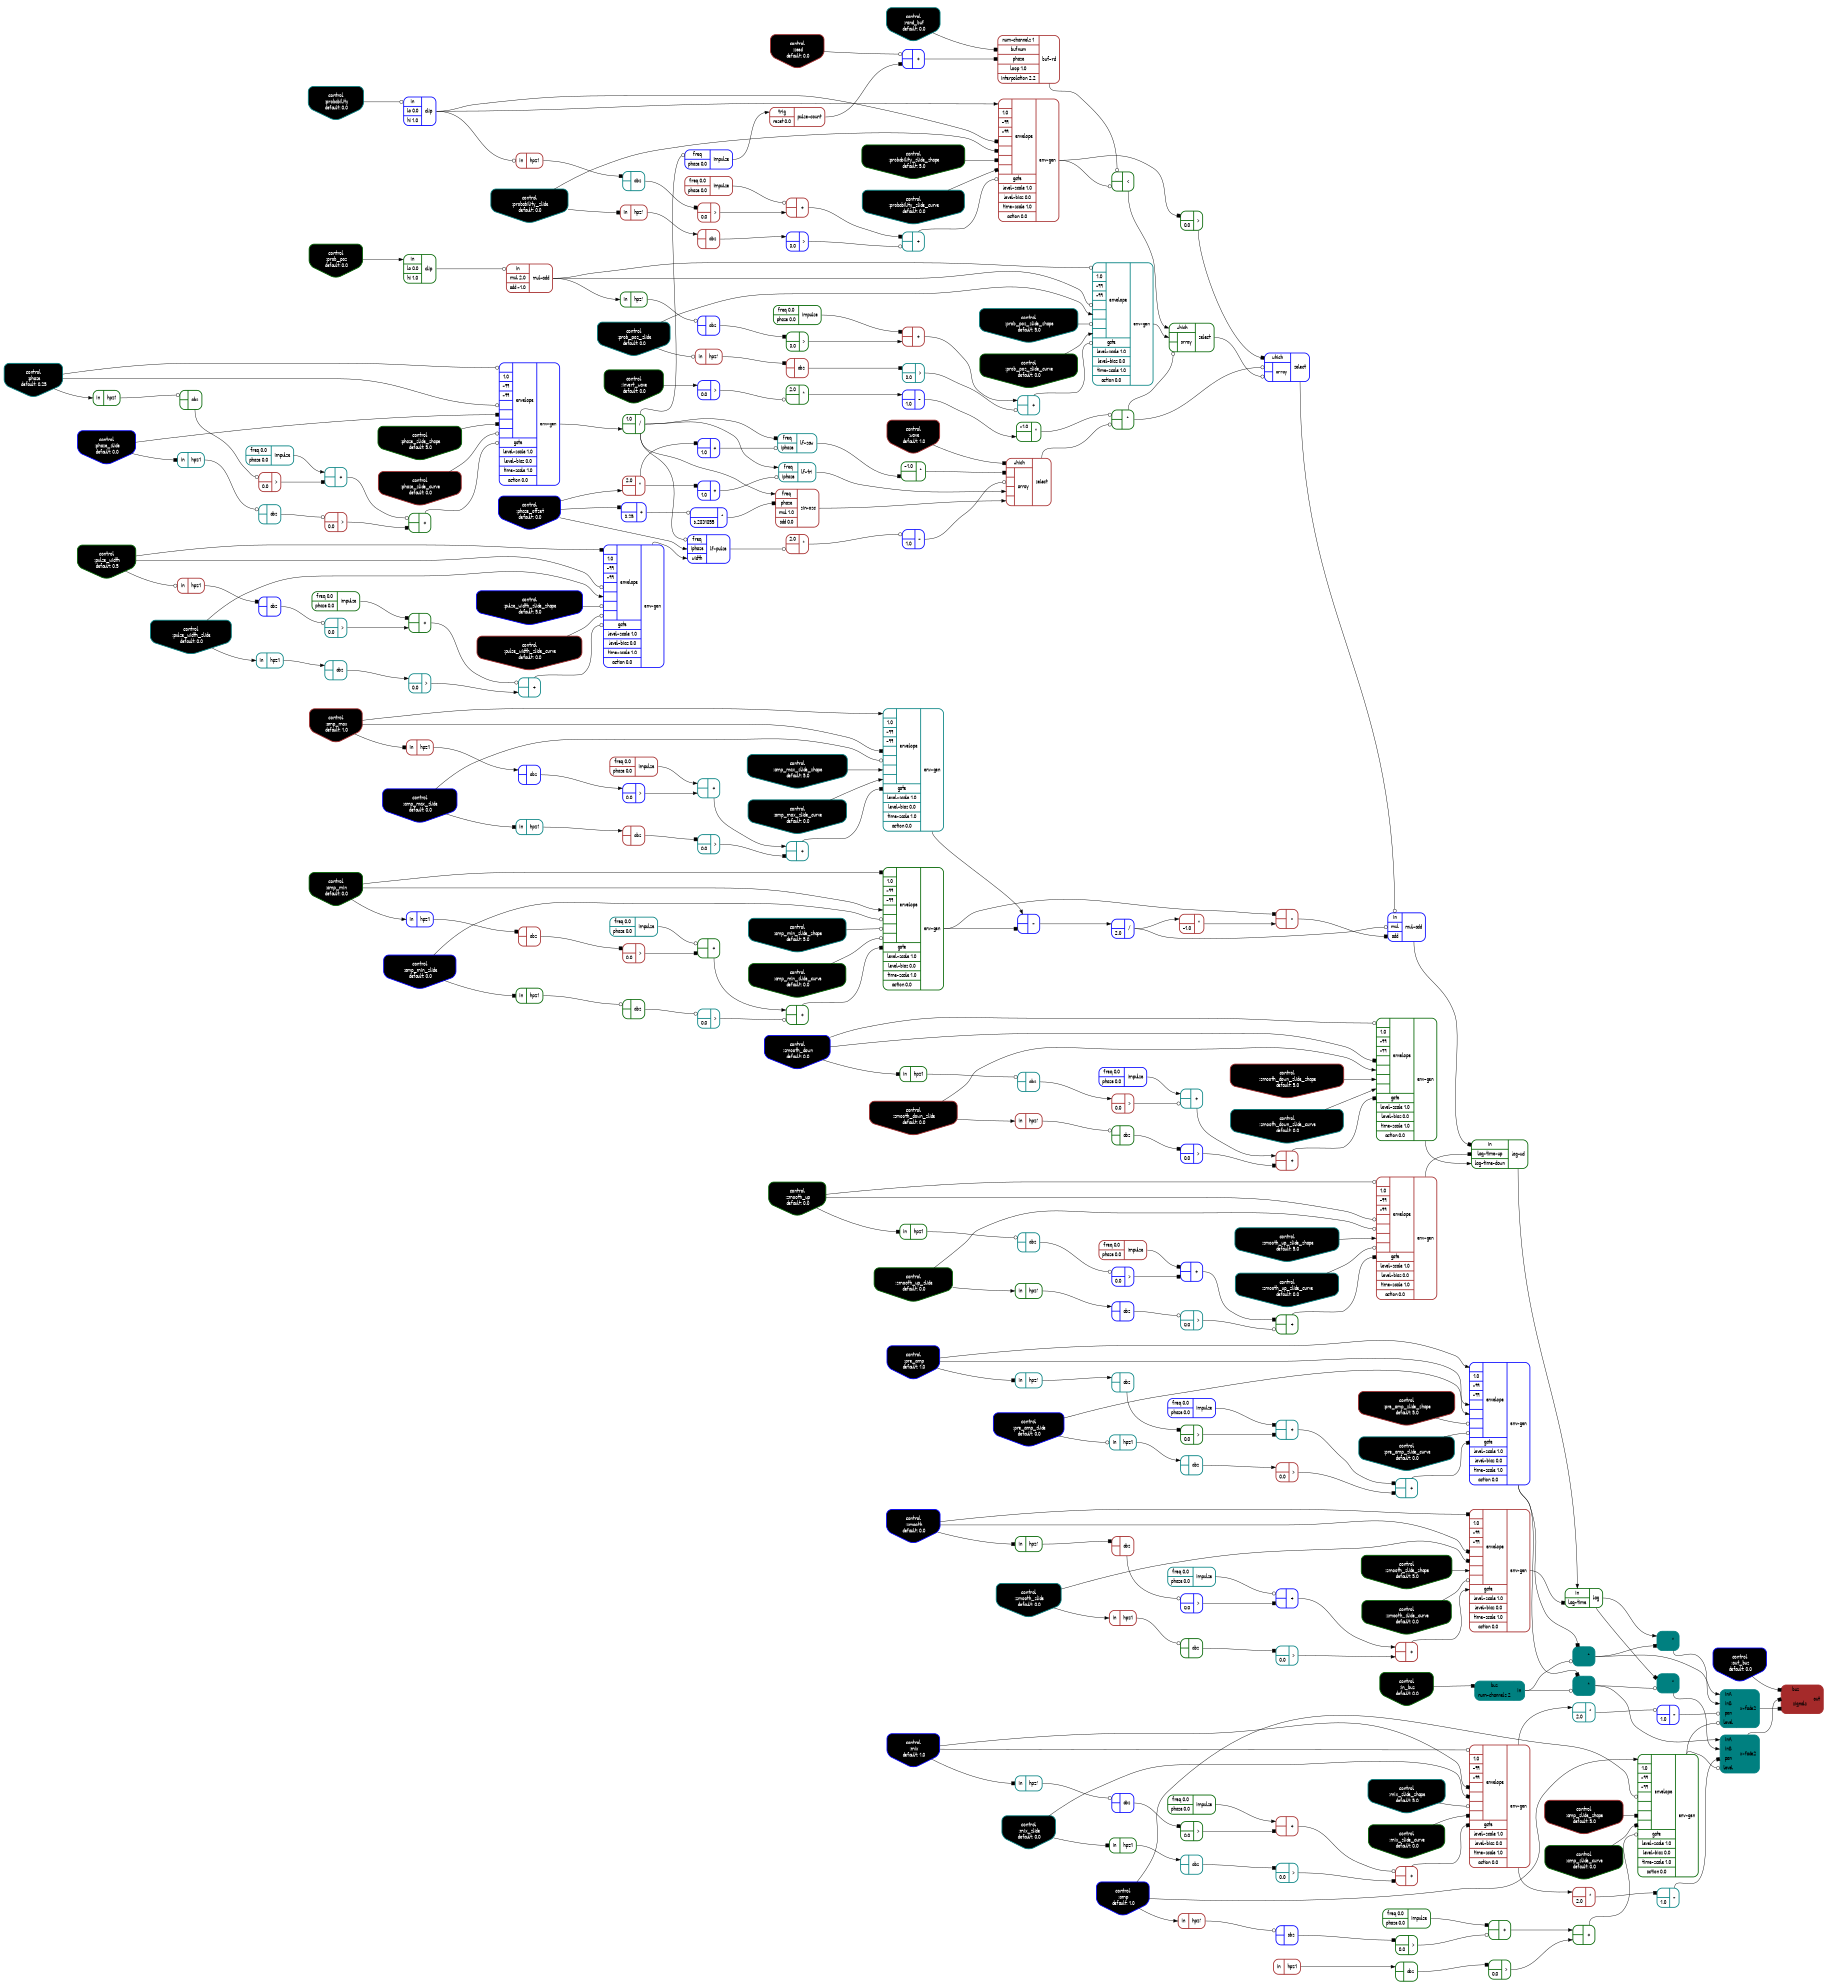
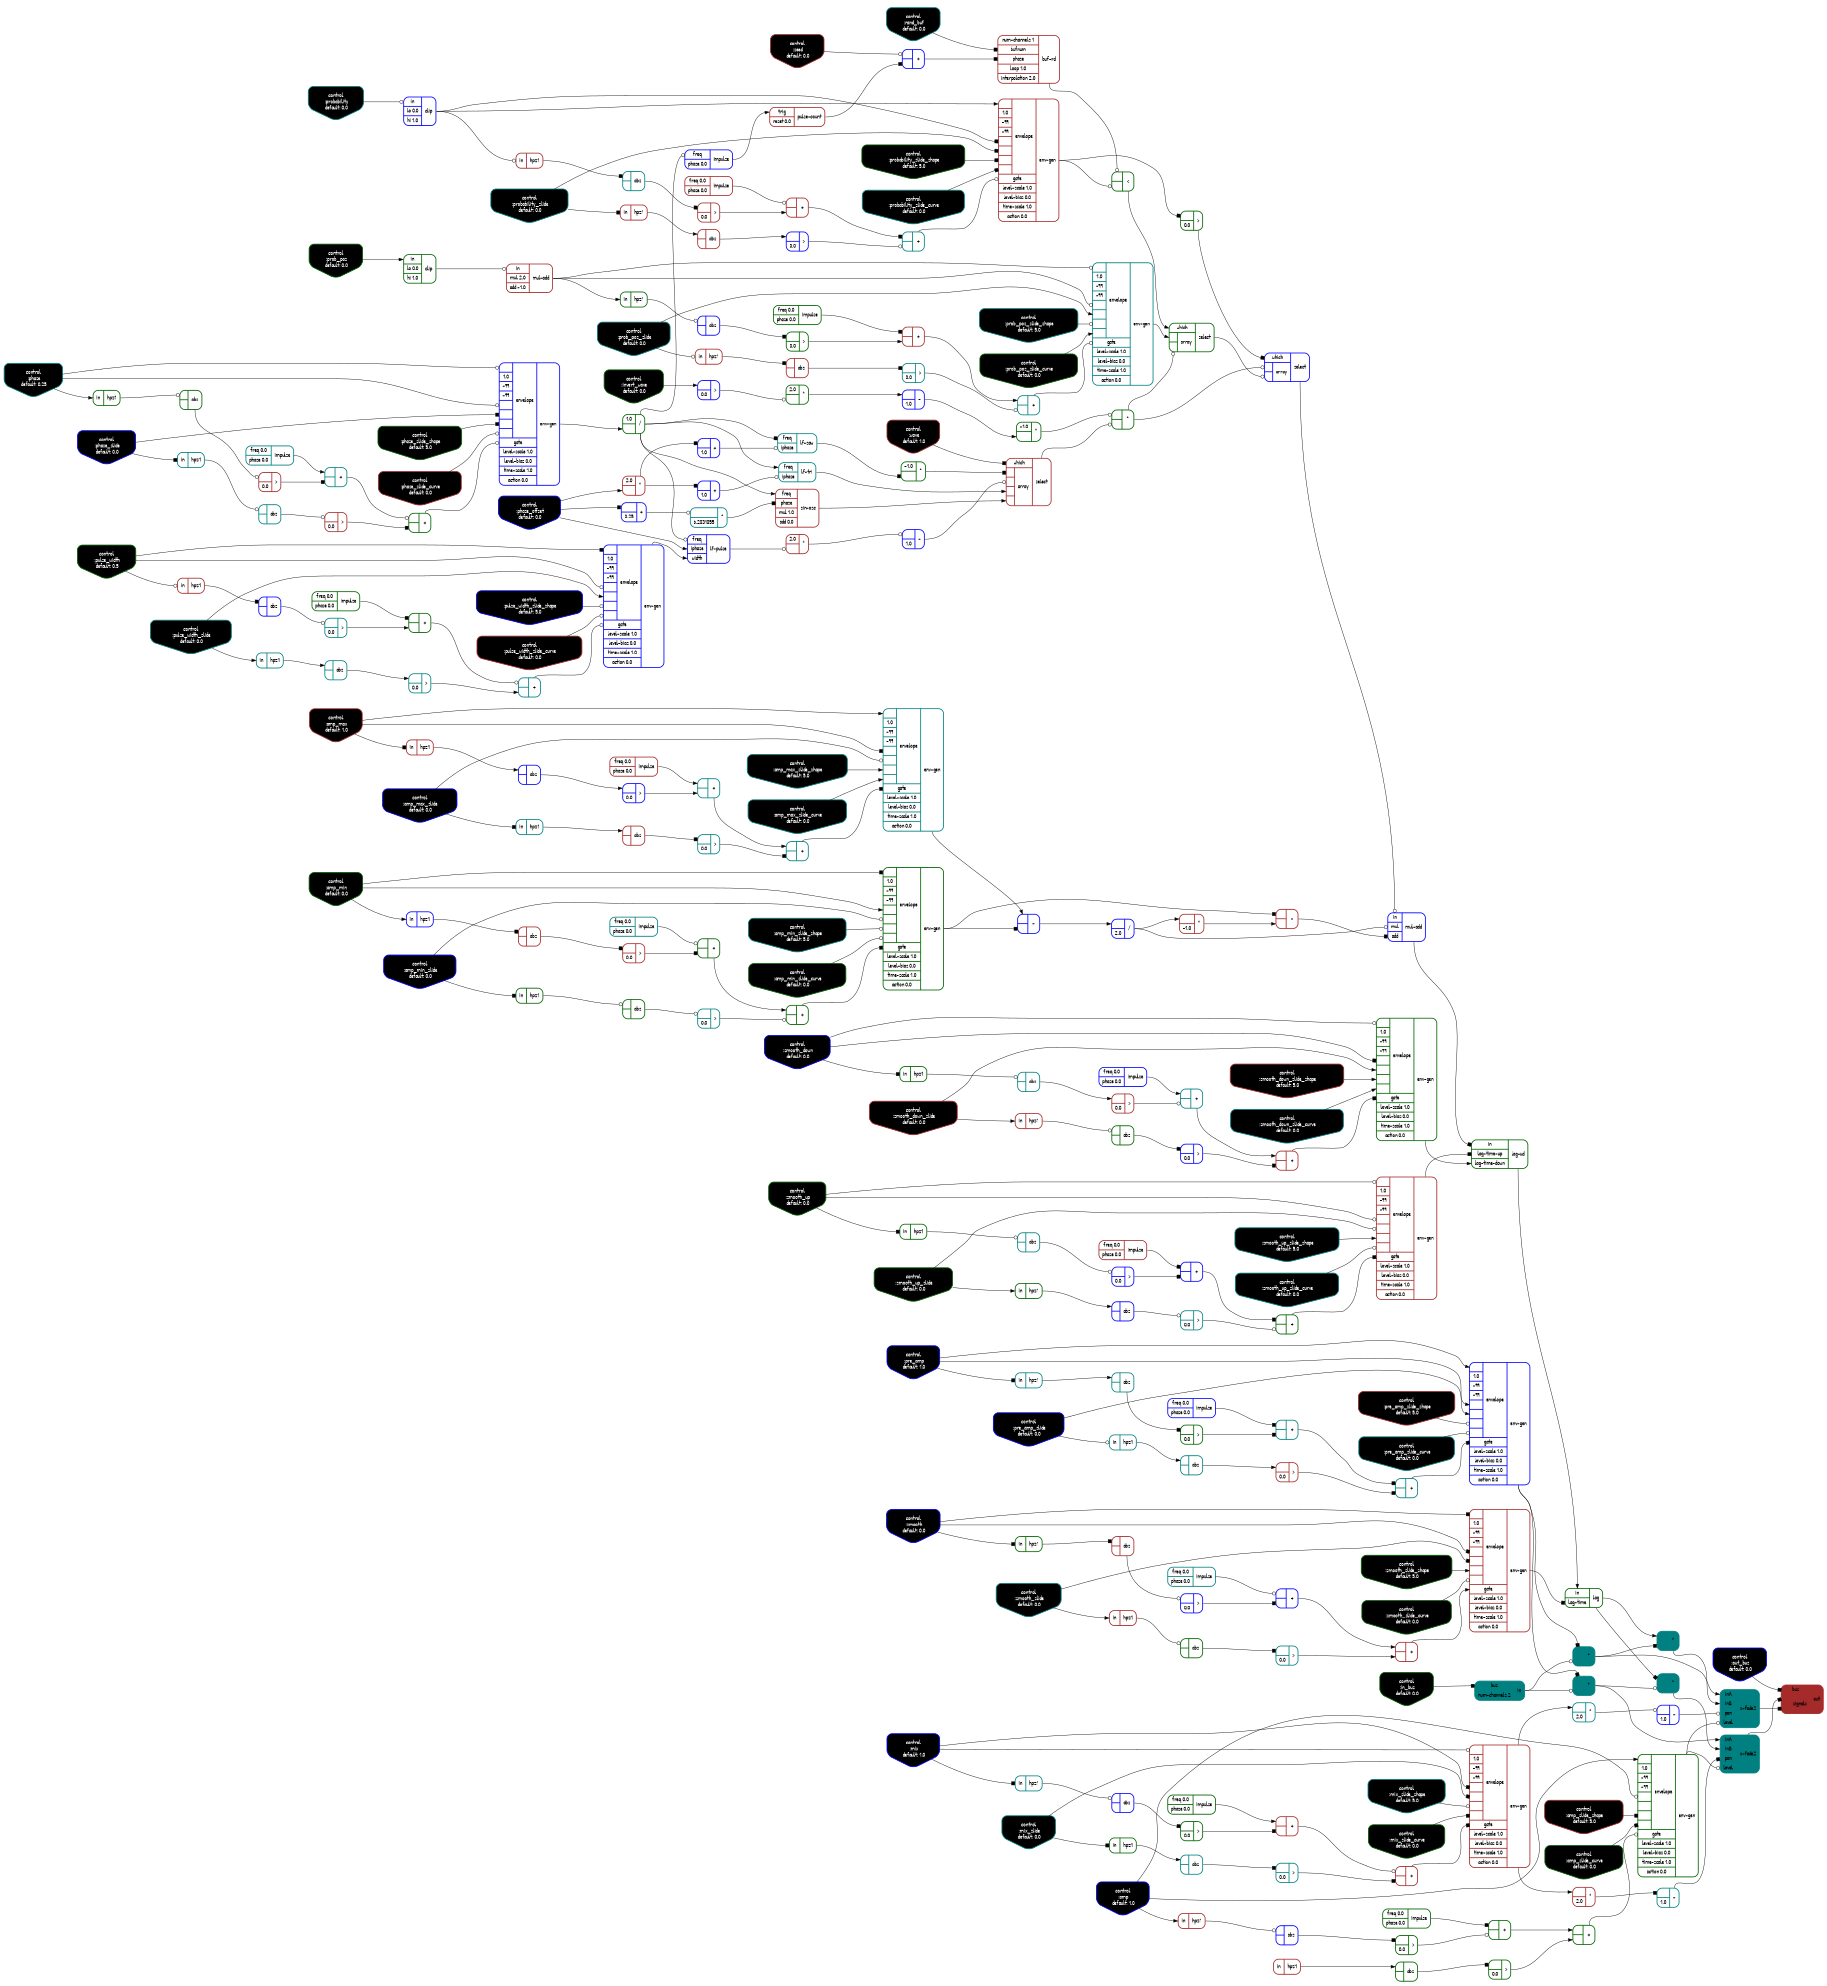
(1018, 78) -> (1018, 78)
(709, 518) -> (709, 518)
